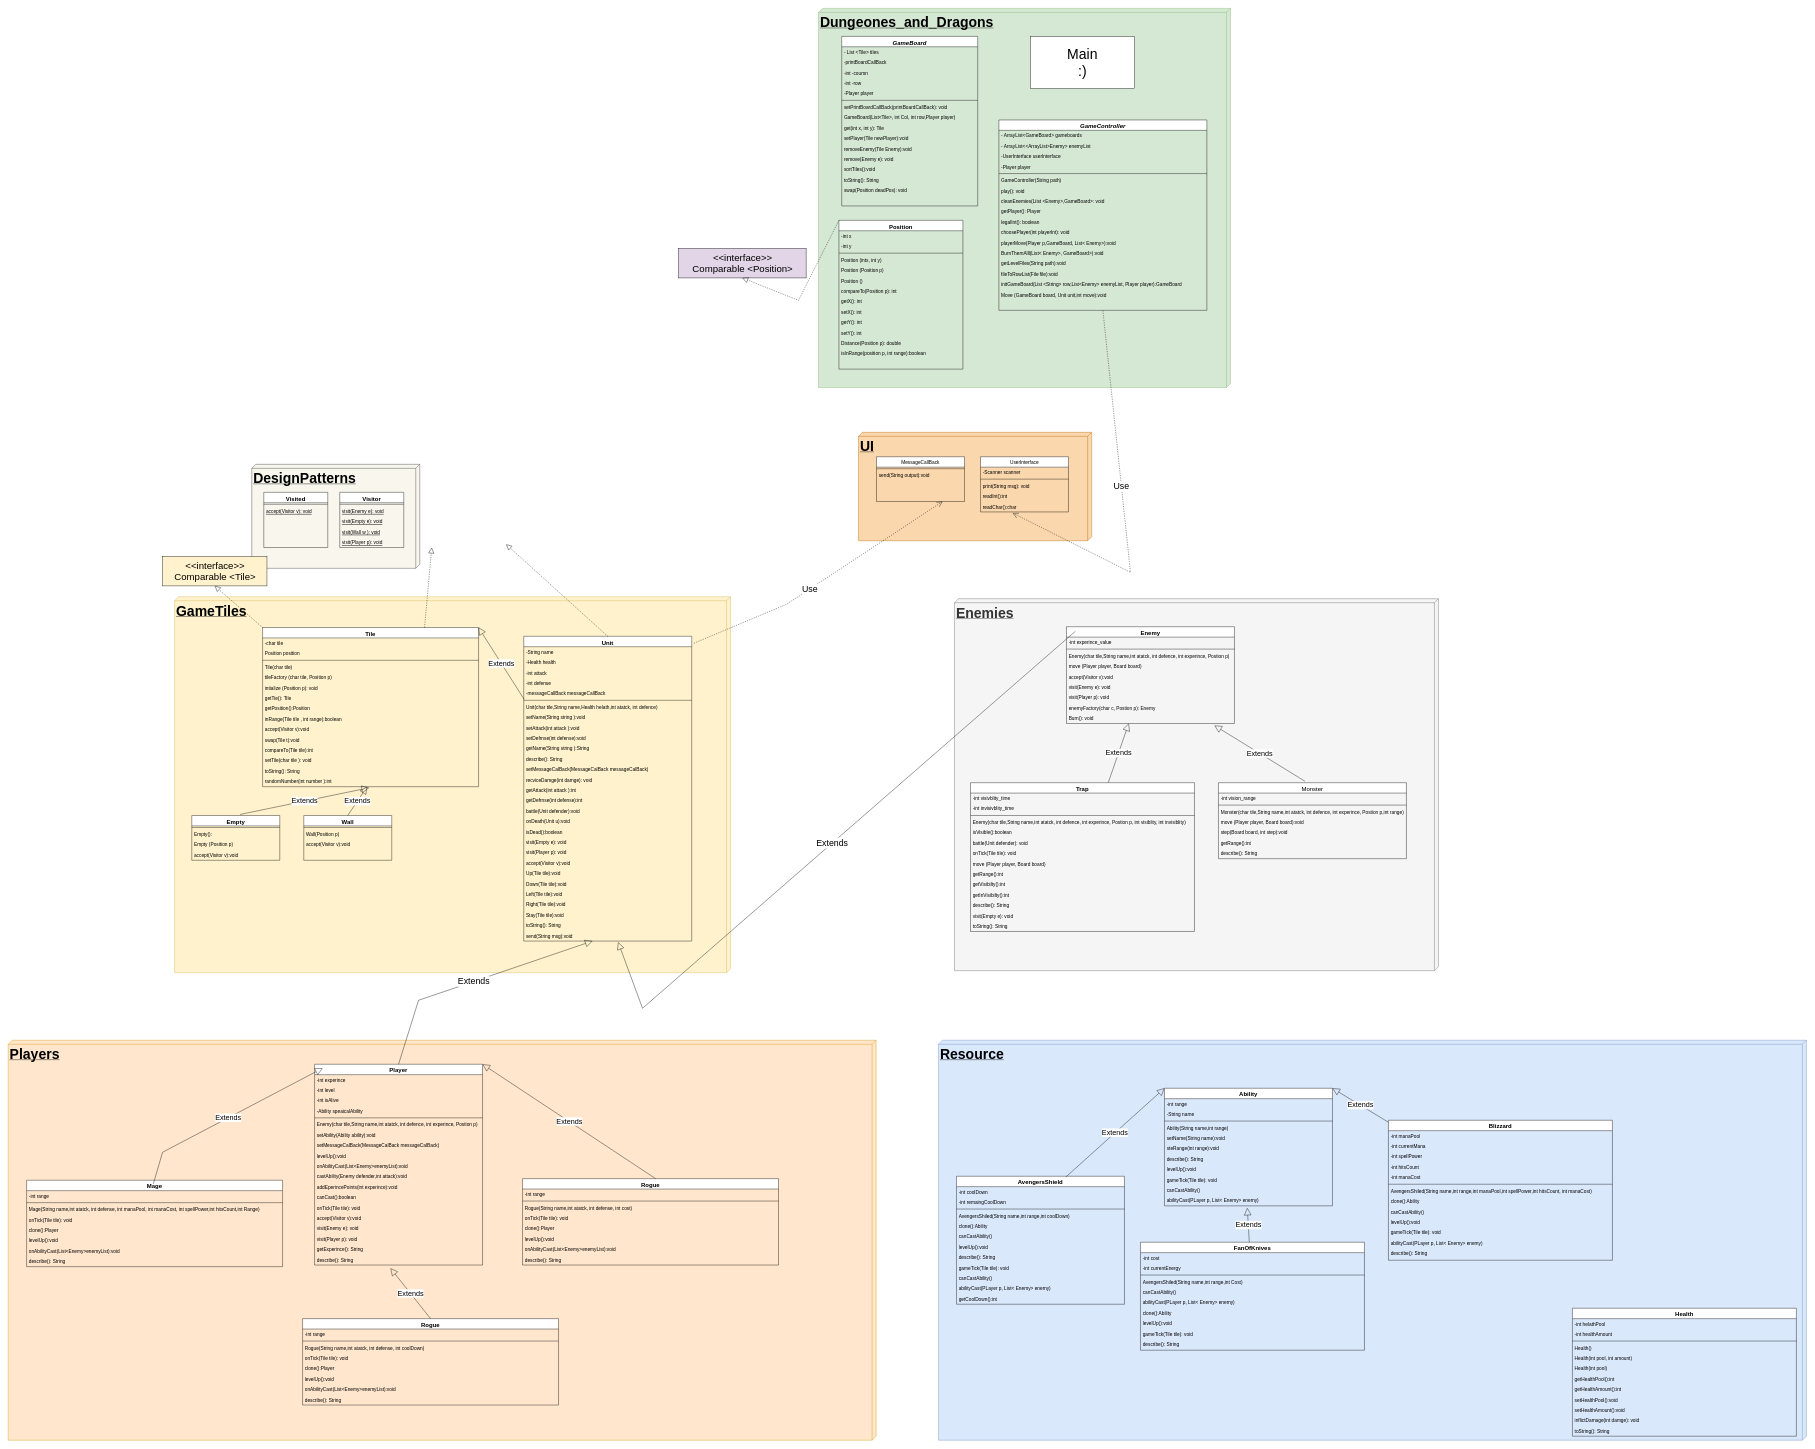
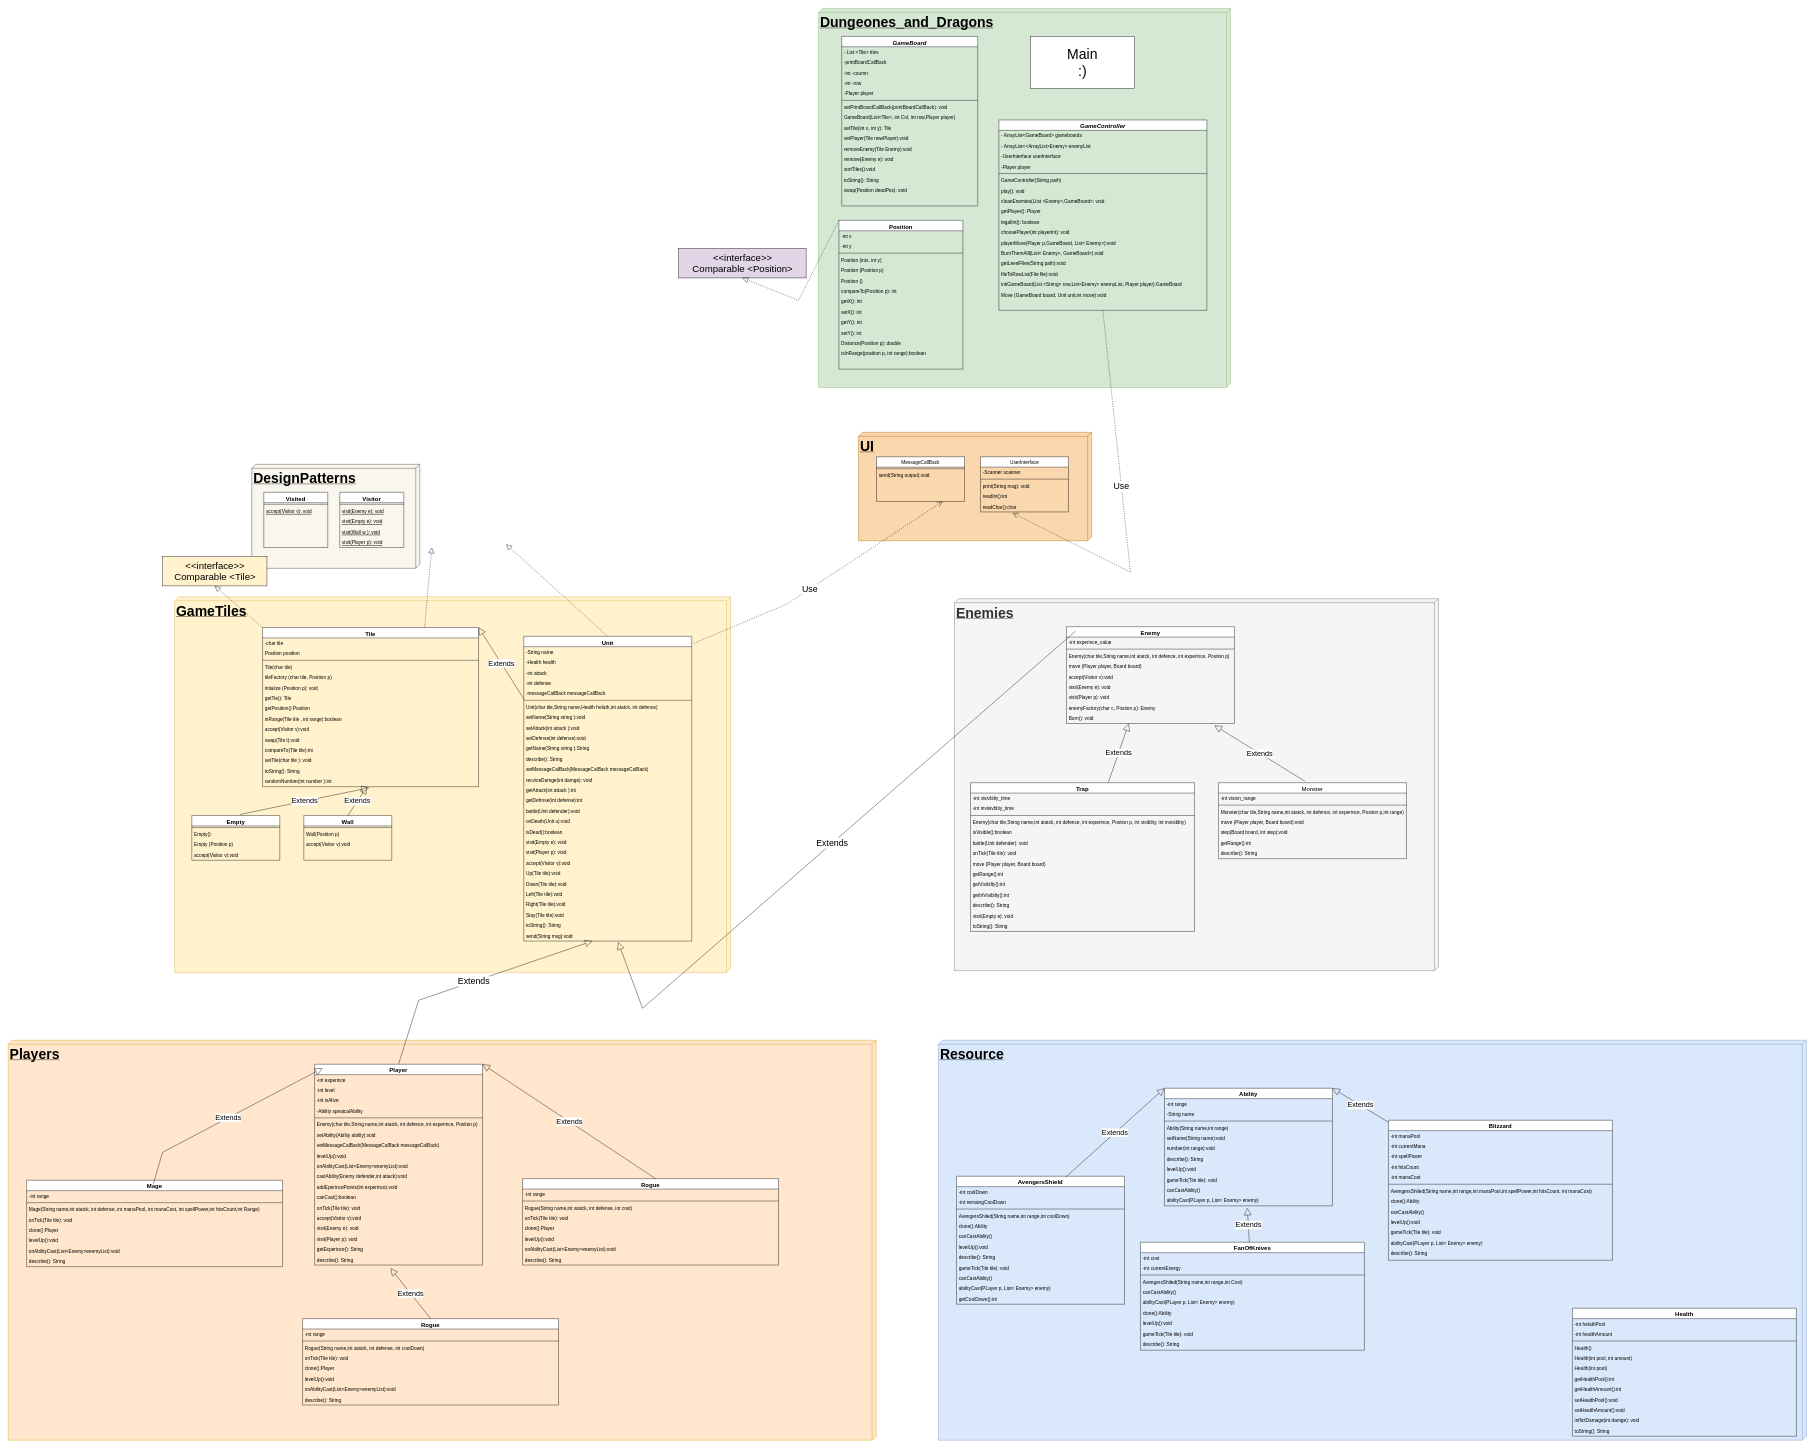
(869, 128) -> (873, 128)
(1197, 1149) -> (1194, 1149)
